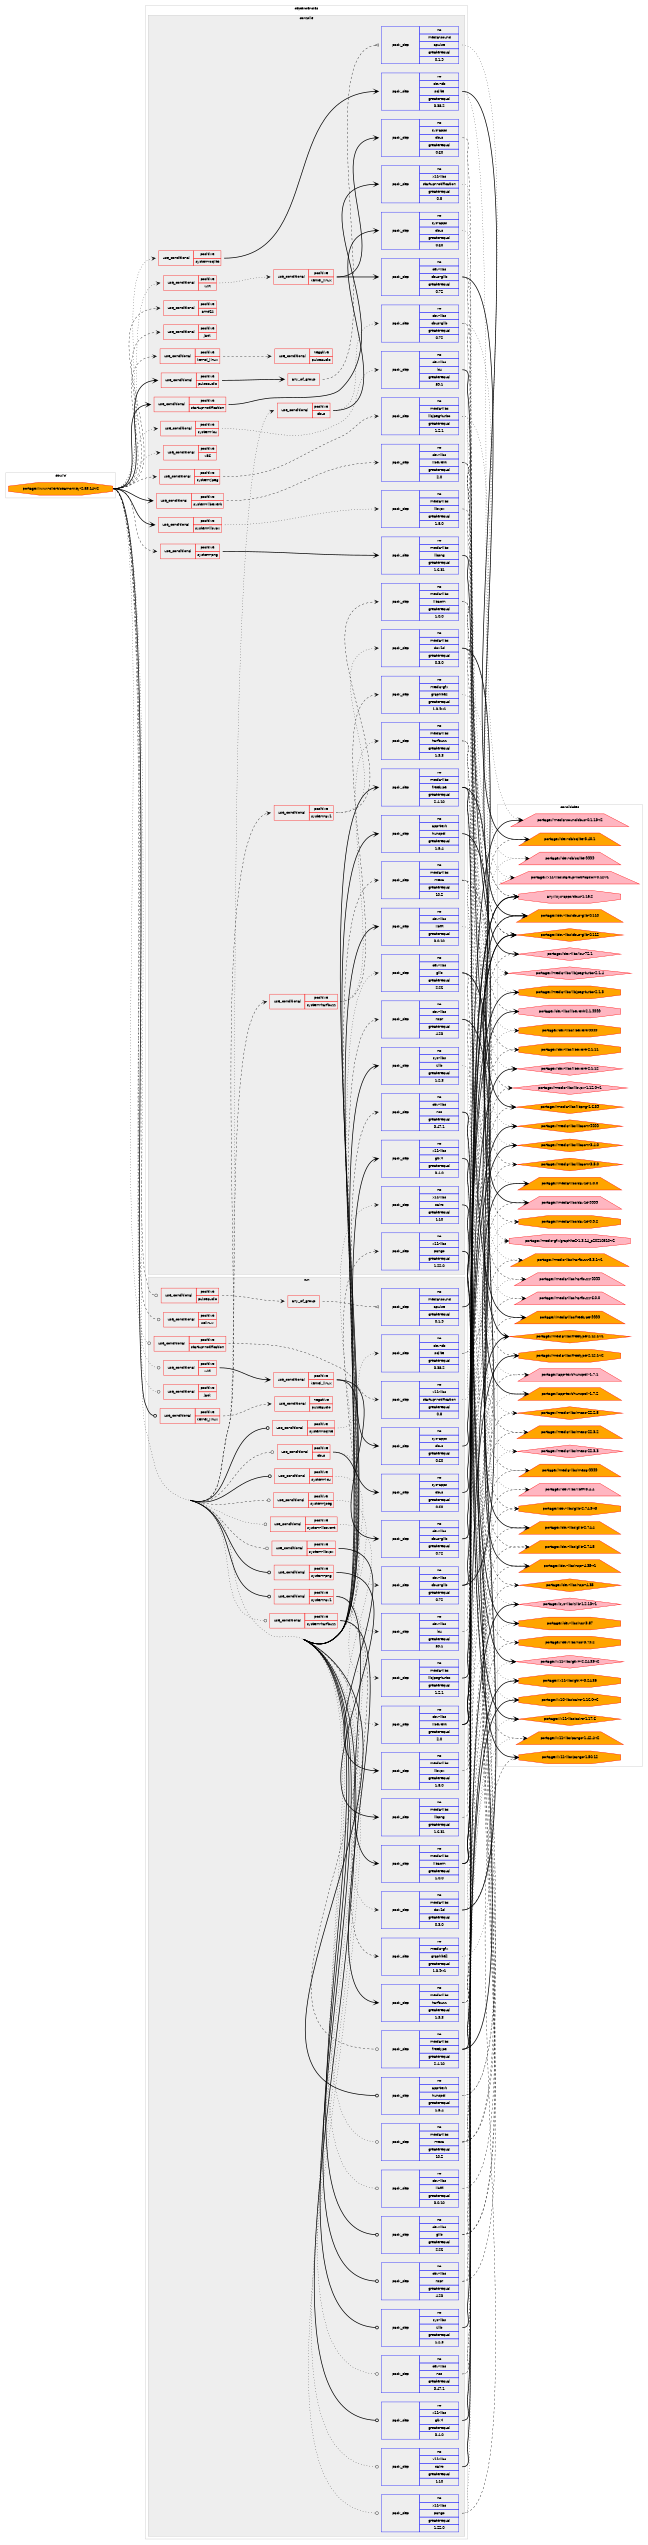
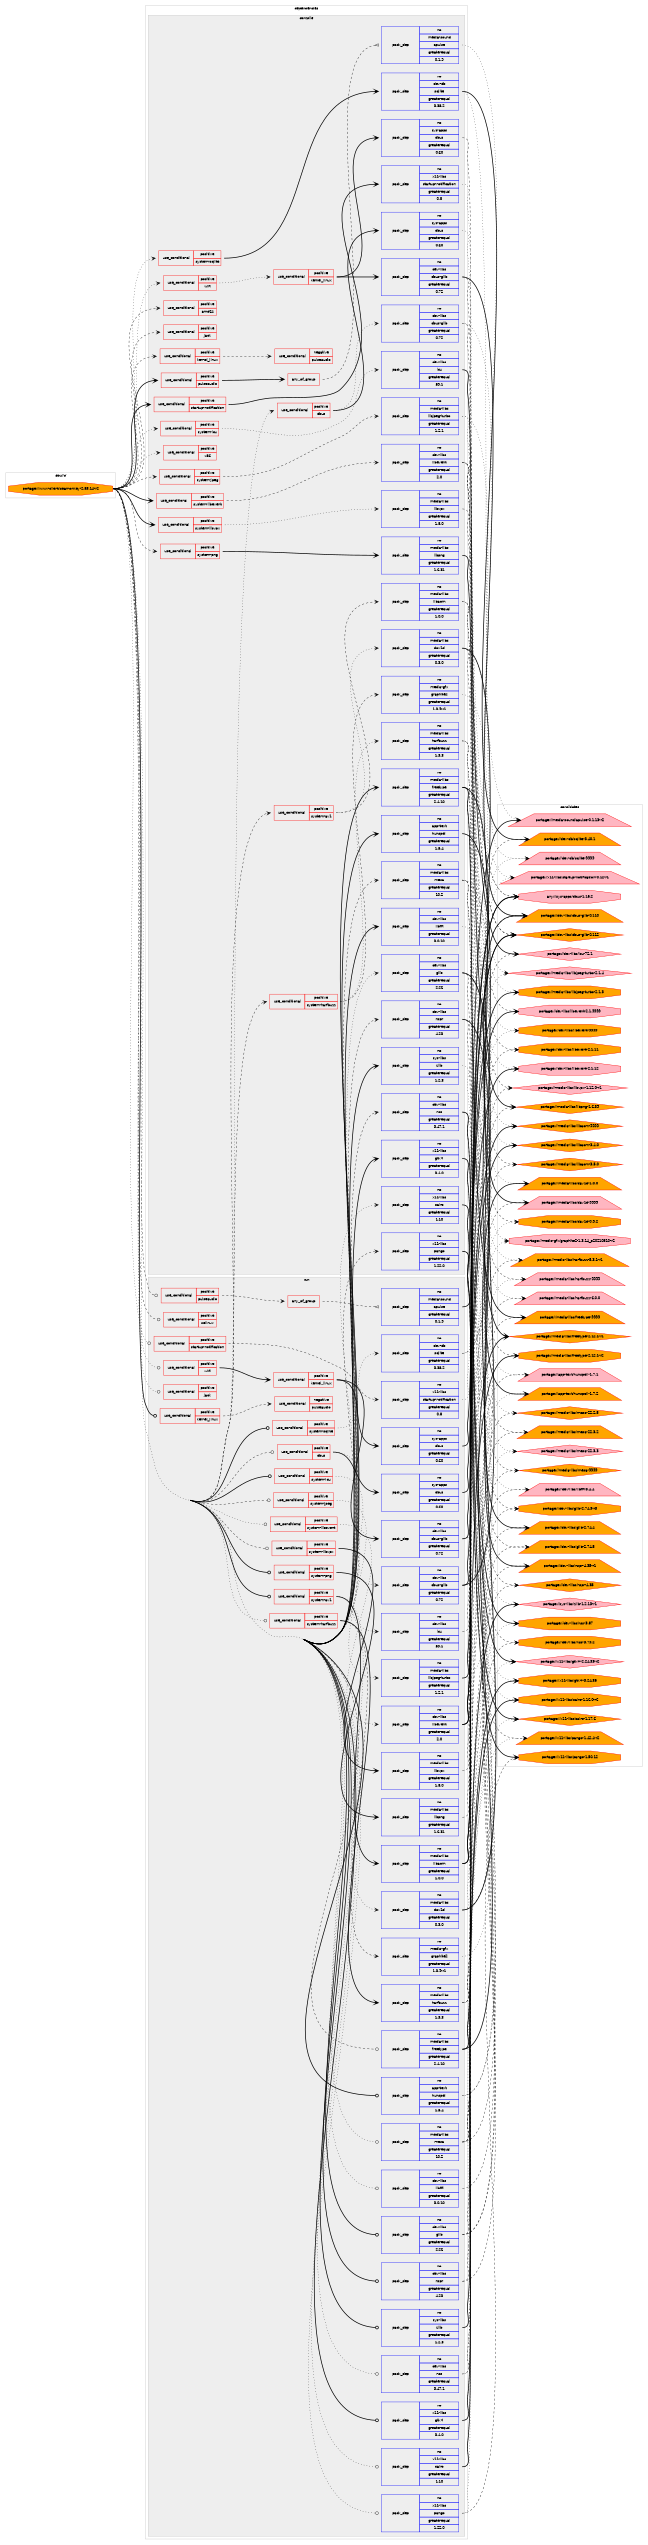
(570, 820) -> (570, 820)
(570, 1069) -> (570, 1069)
(570, 1470) -> (570, 1470)
(570, 1700) -> (570, 1700)
